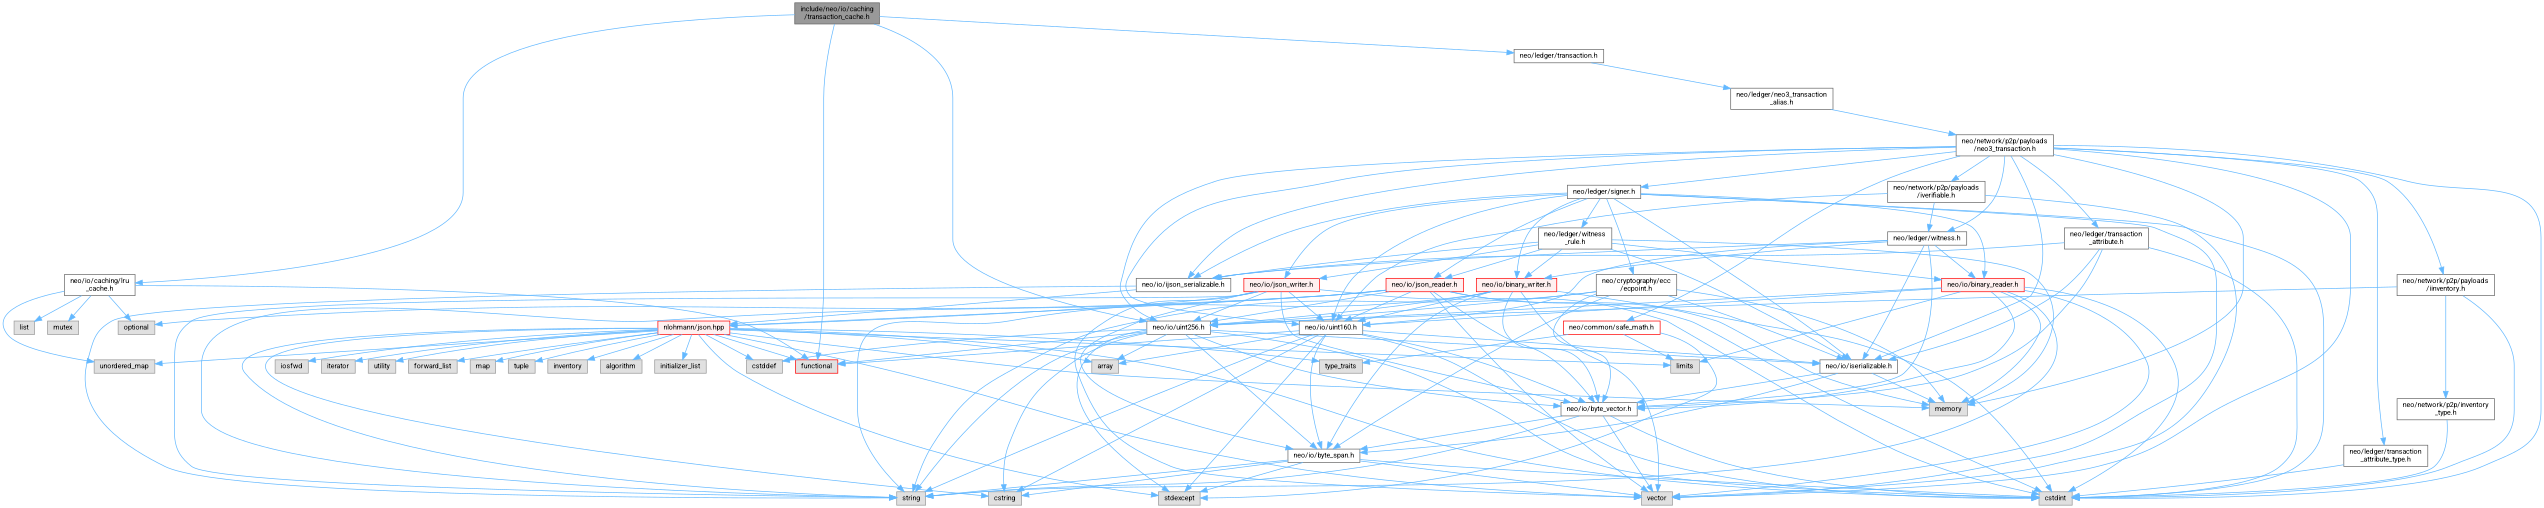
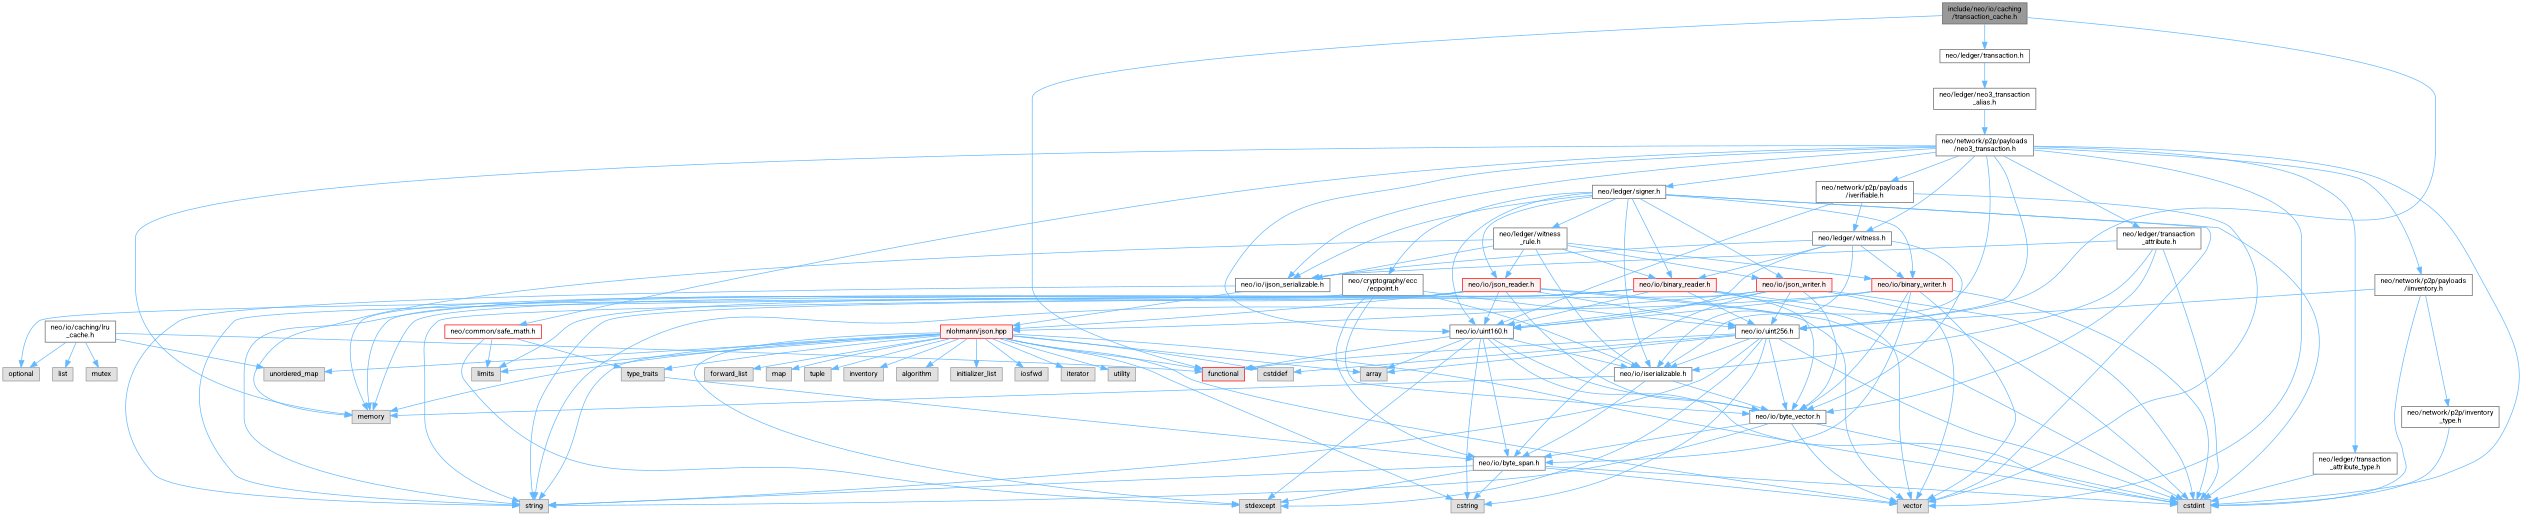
(463, 141) -> none
(1354, 311) -> none
(1252, 392) -> (1065, 419)
(1121, 409) -> none
